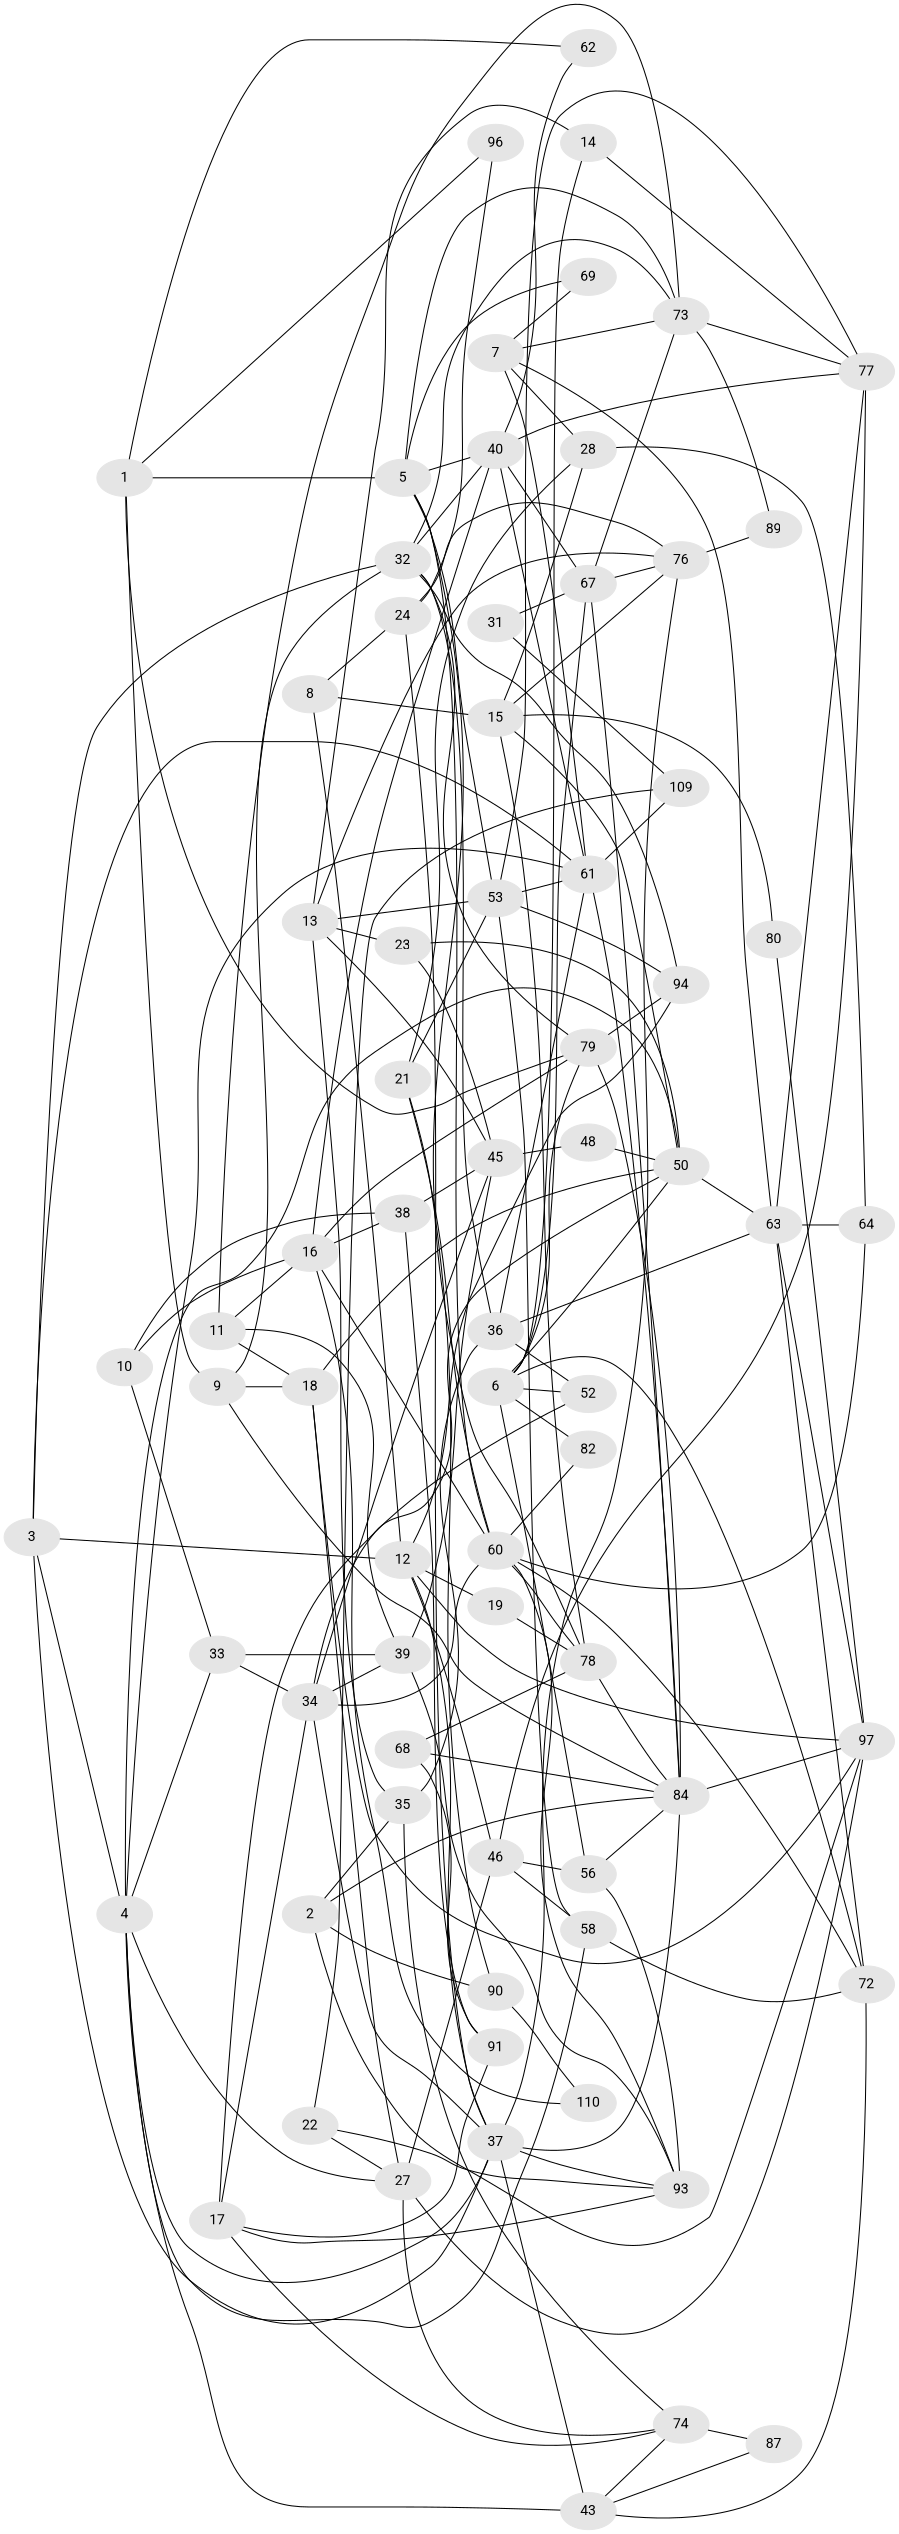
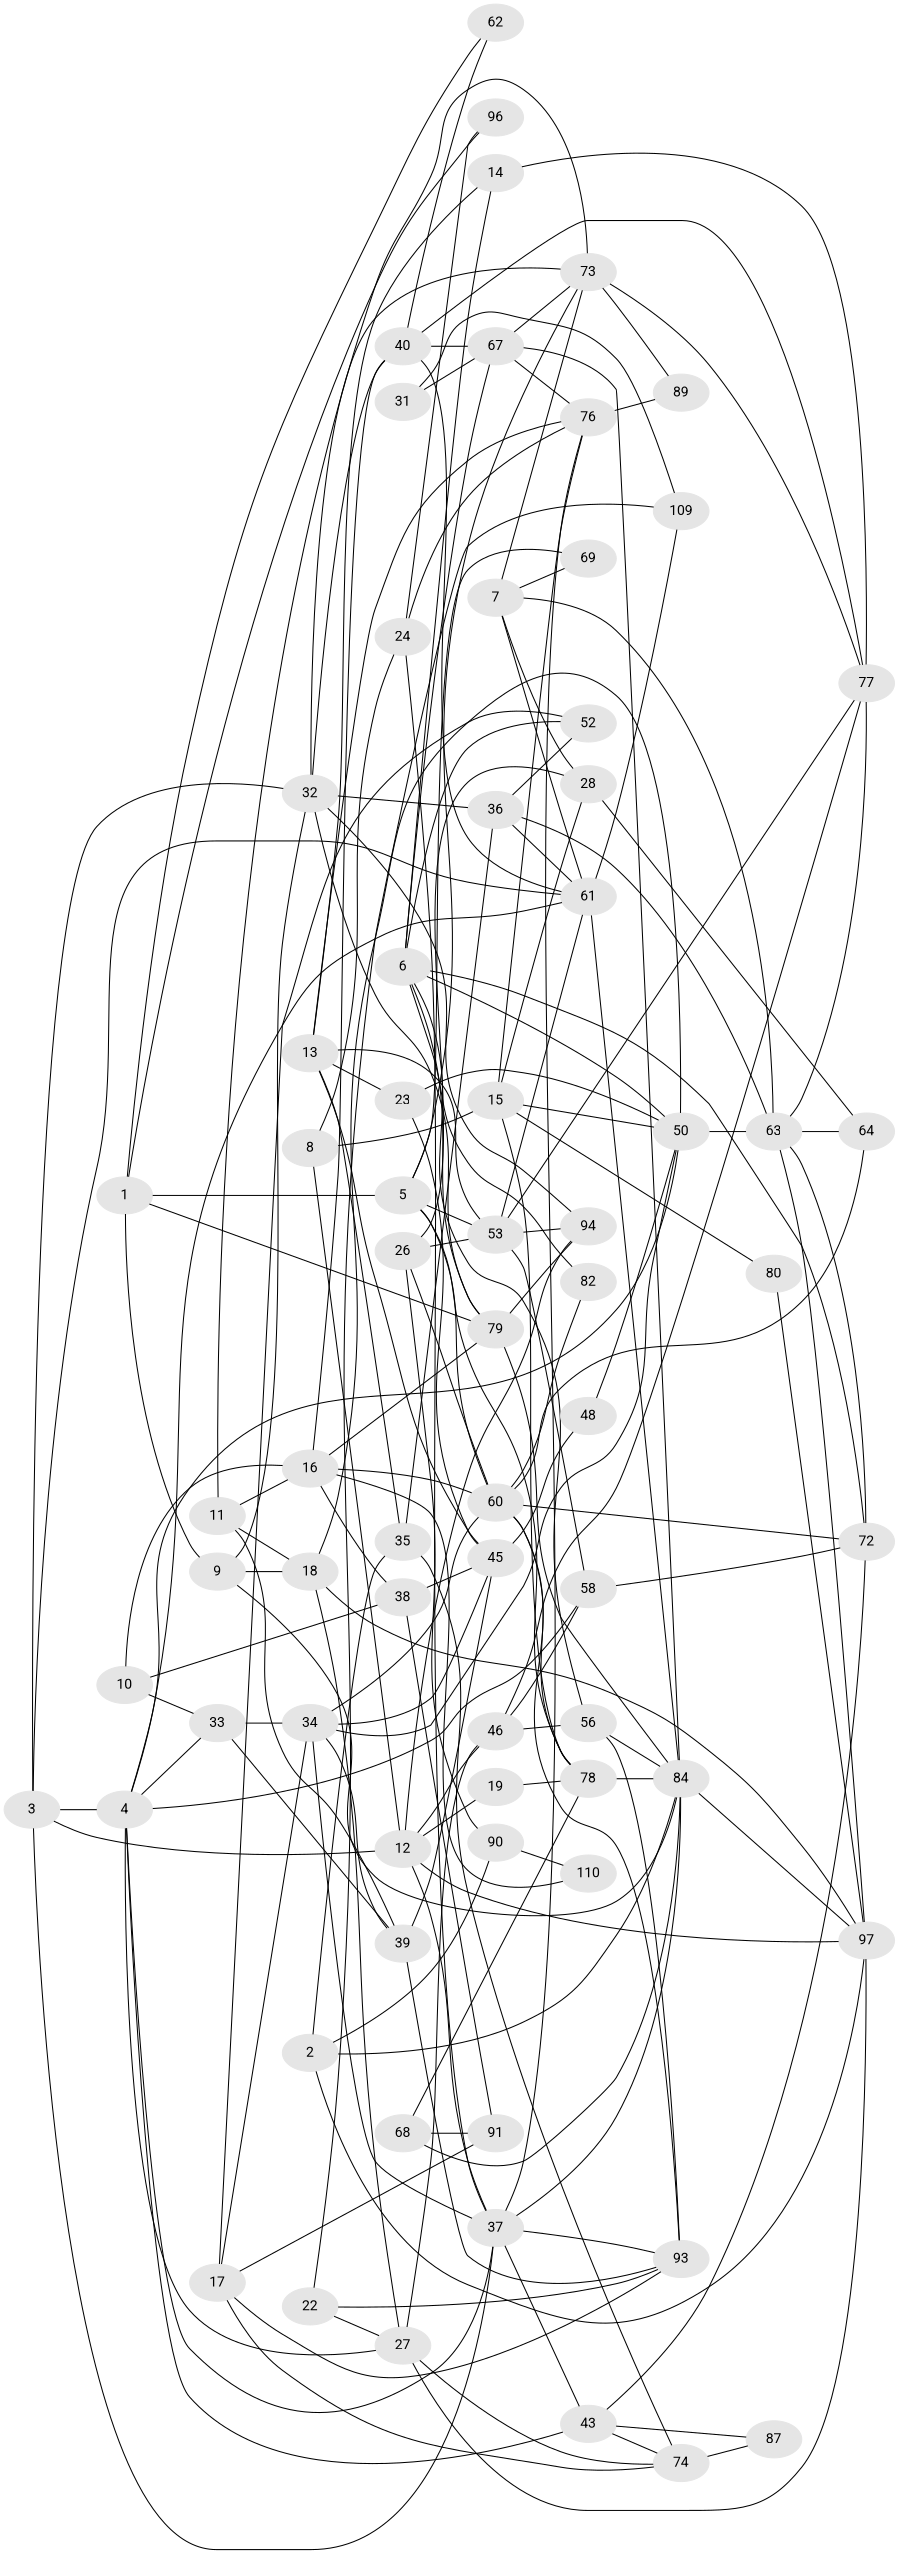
(449, 464) -> none
(403, 1080) -> (403, 1251)
